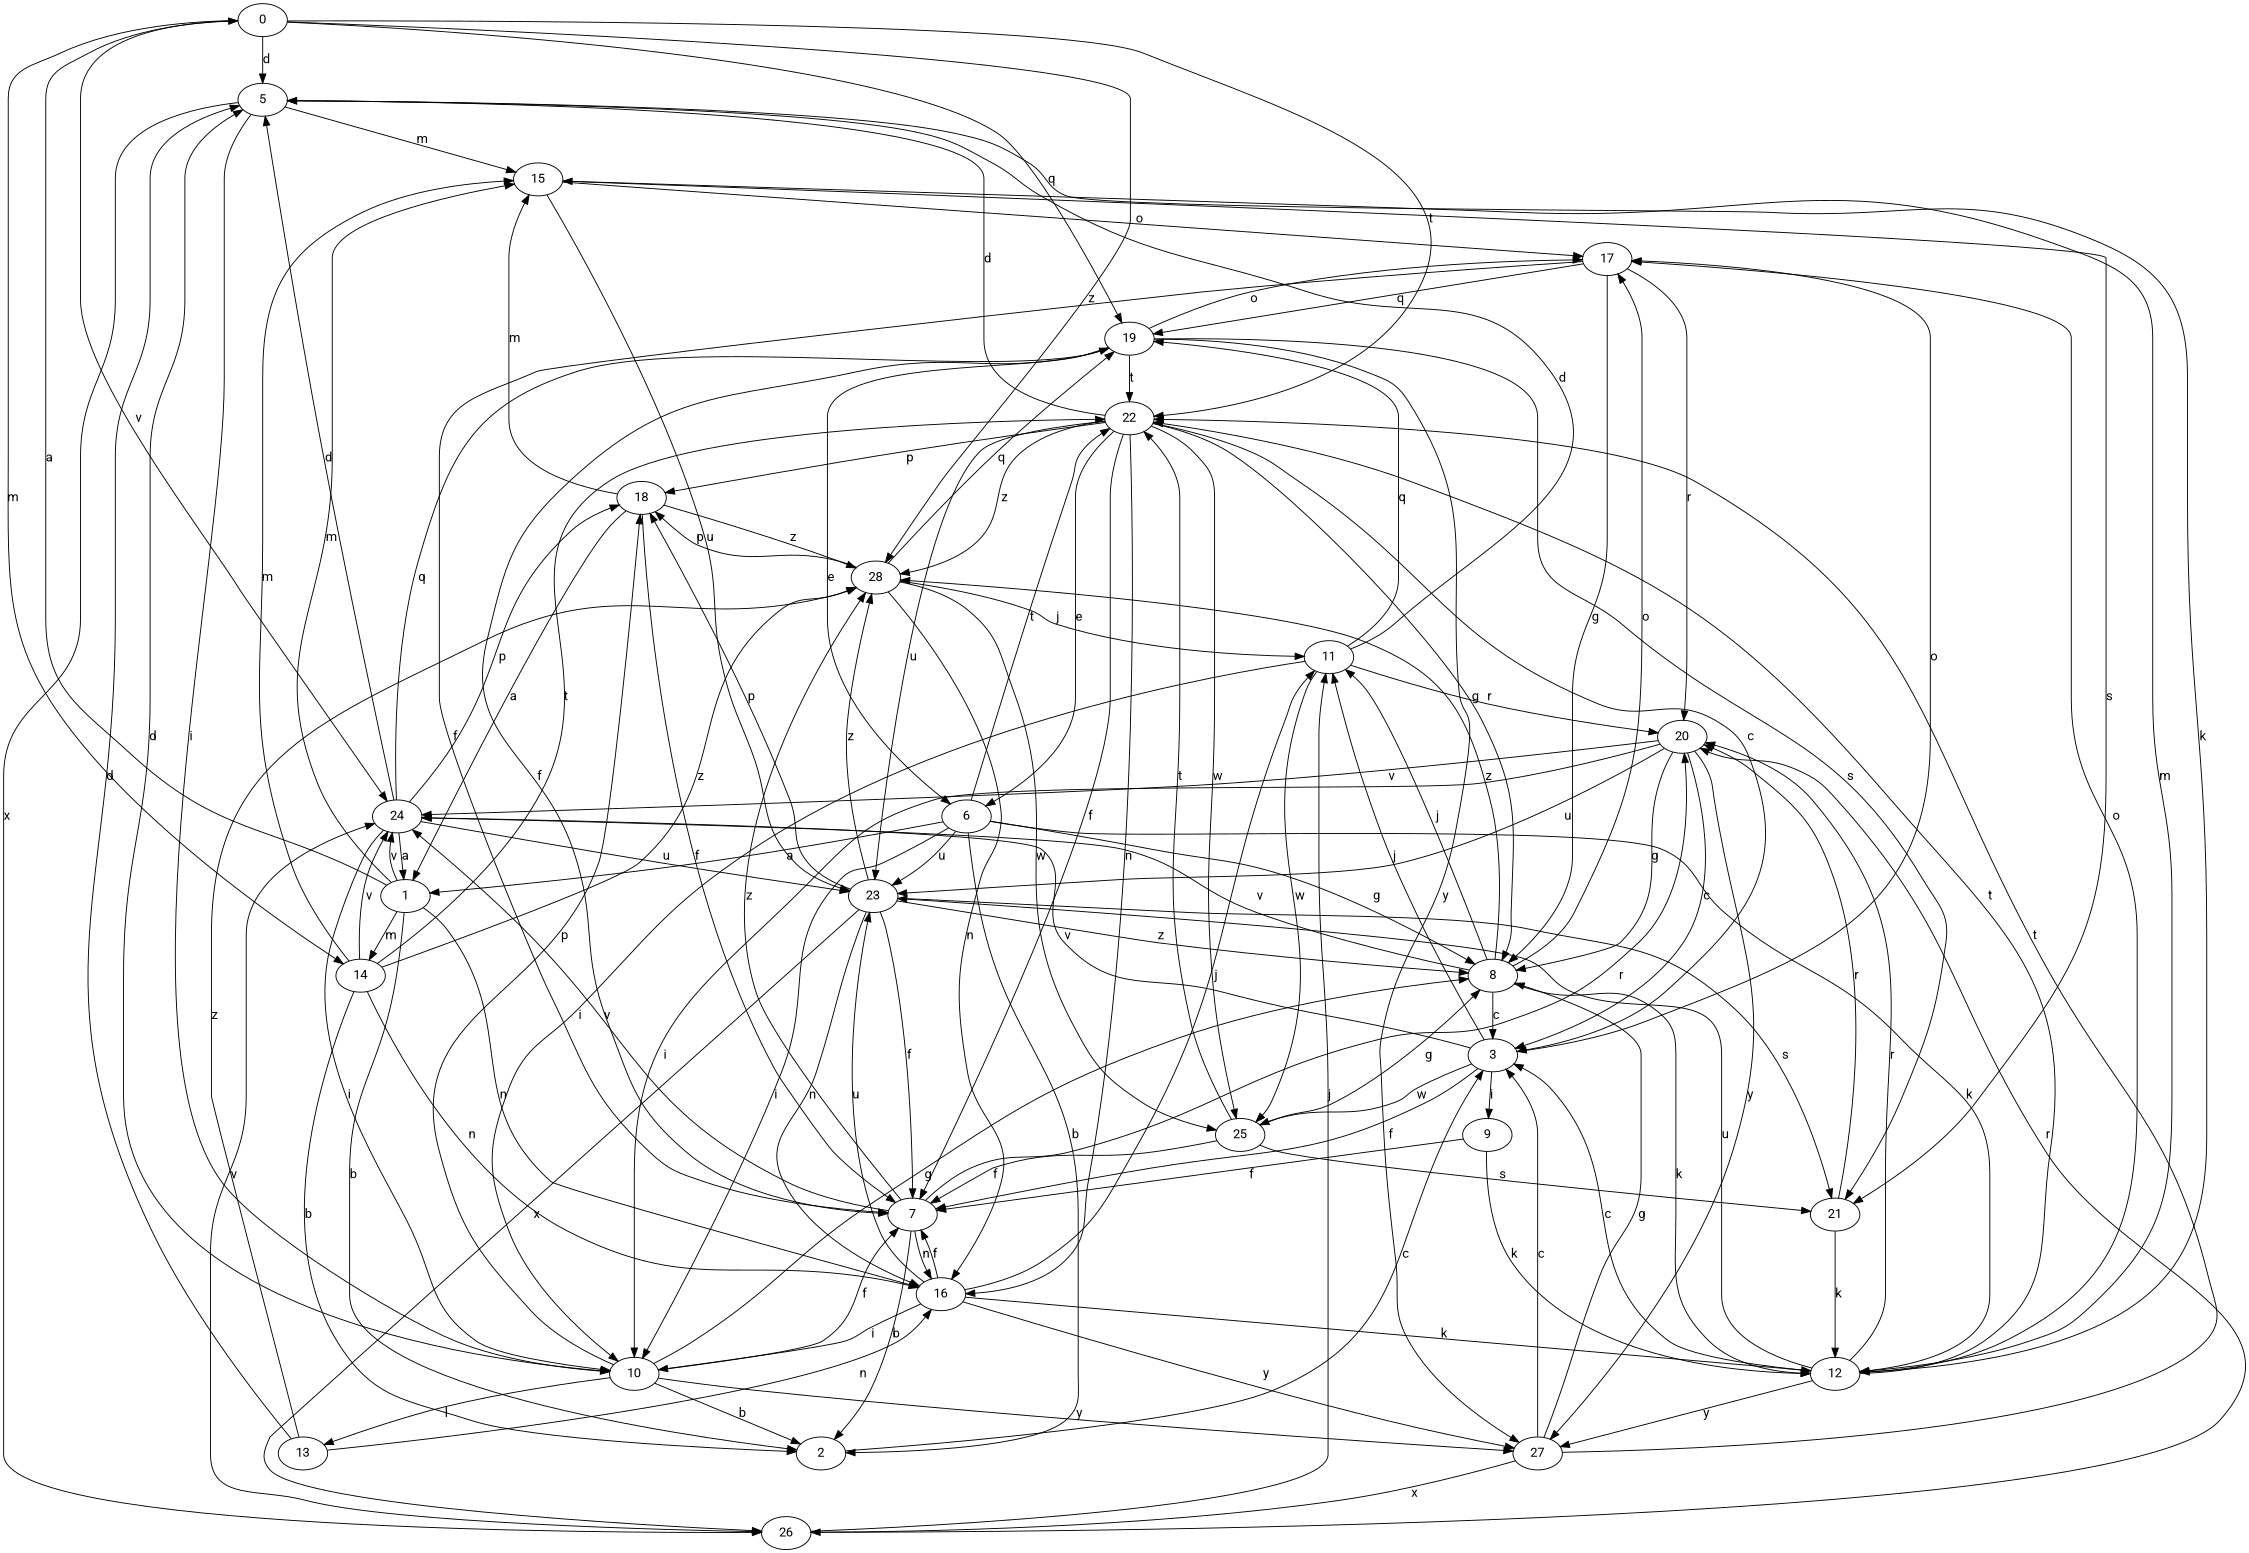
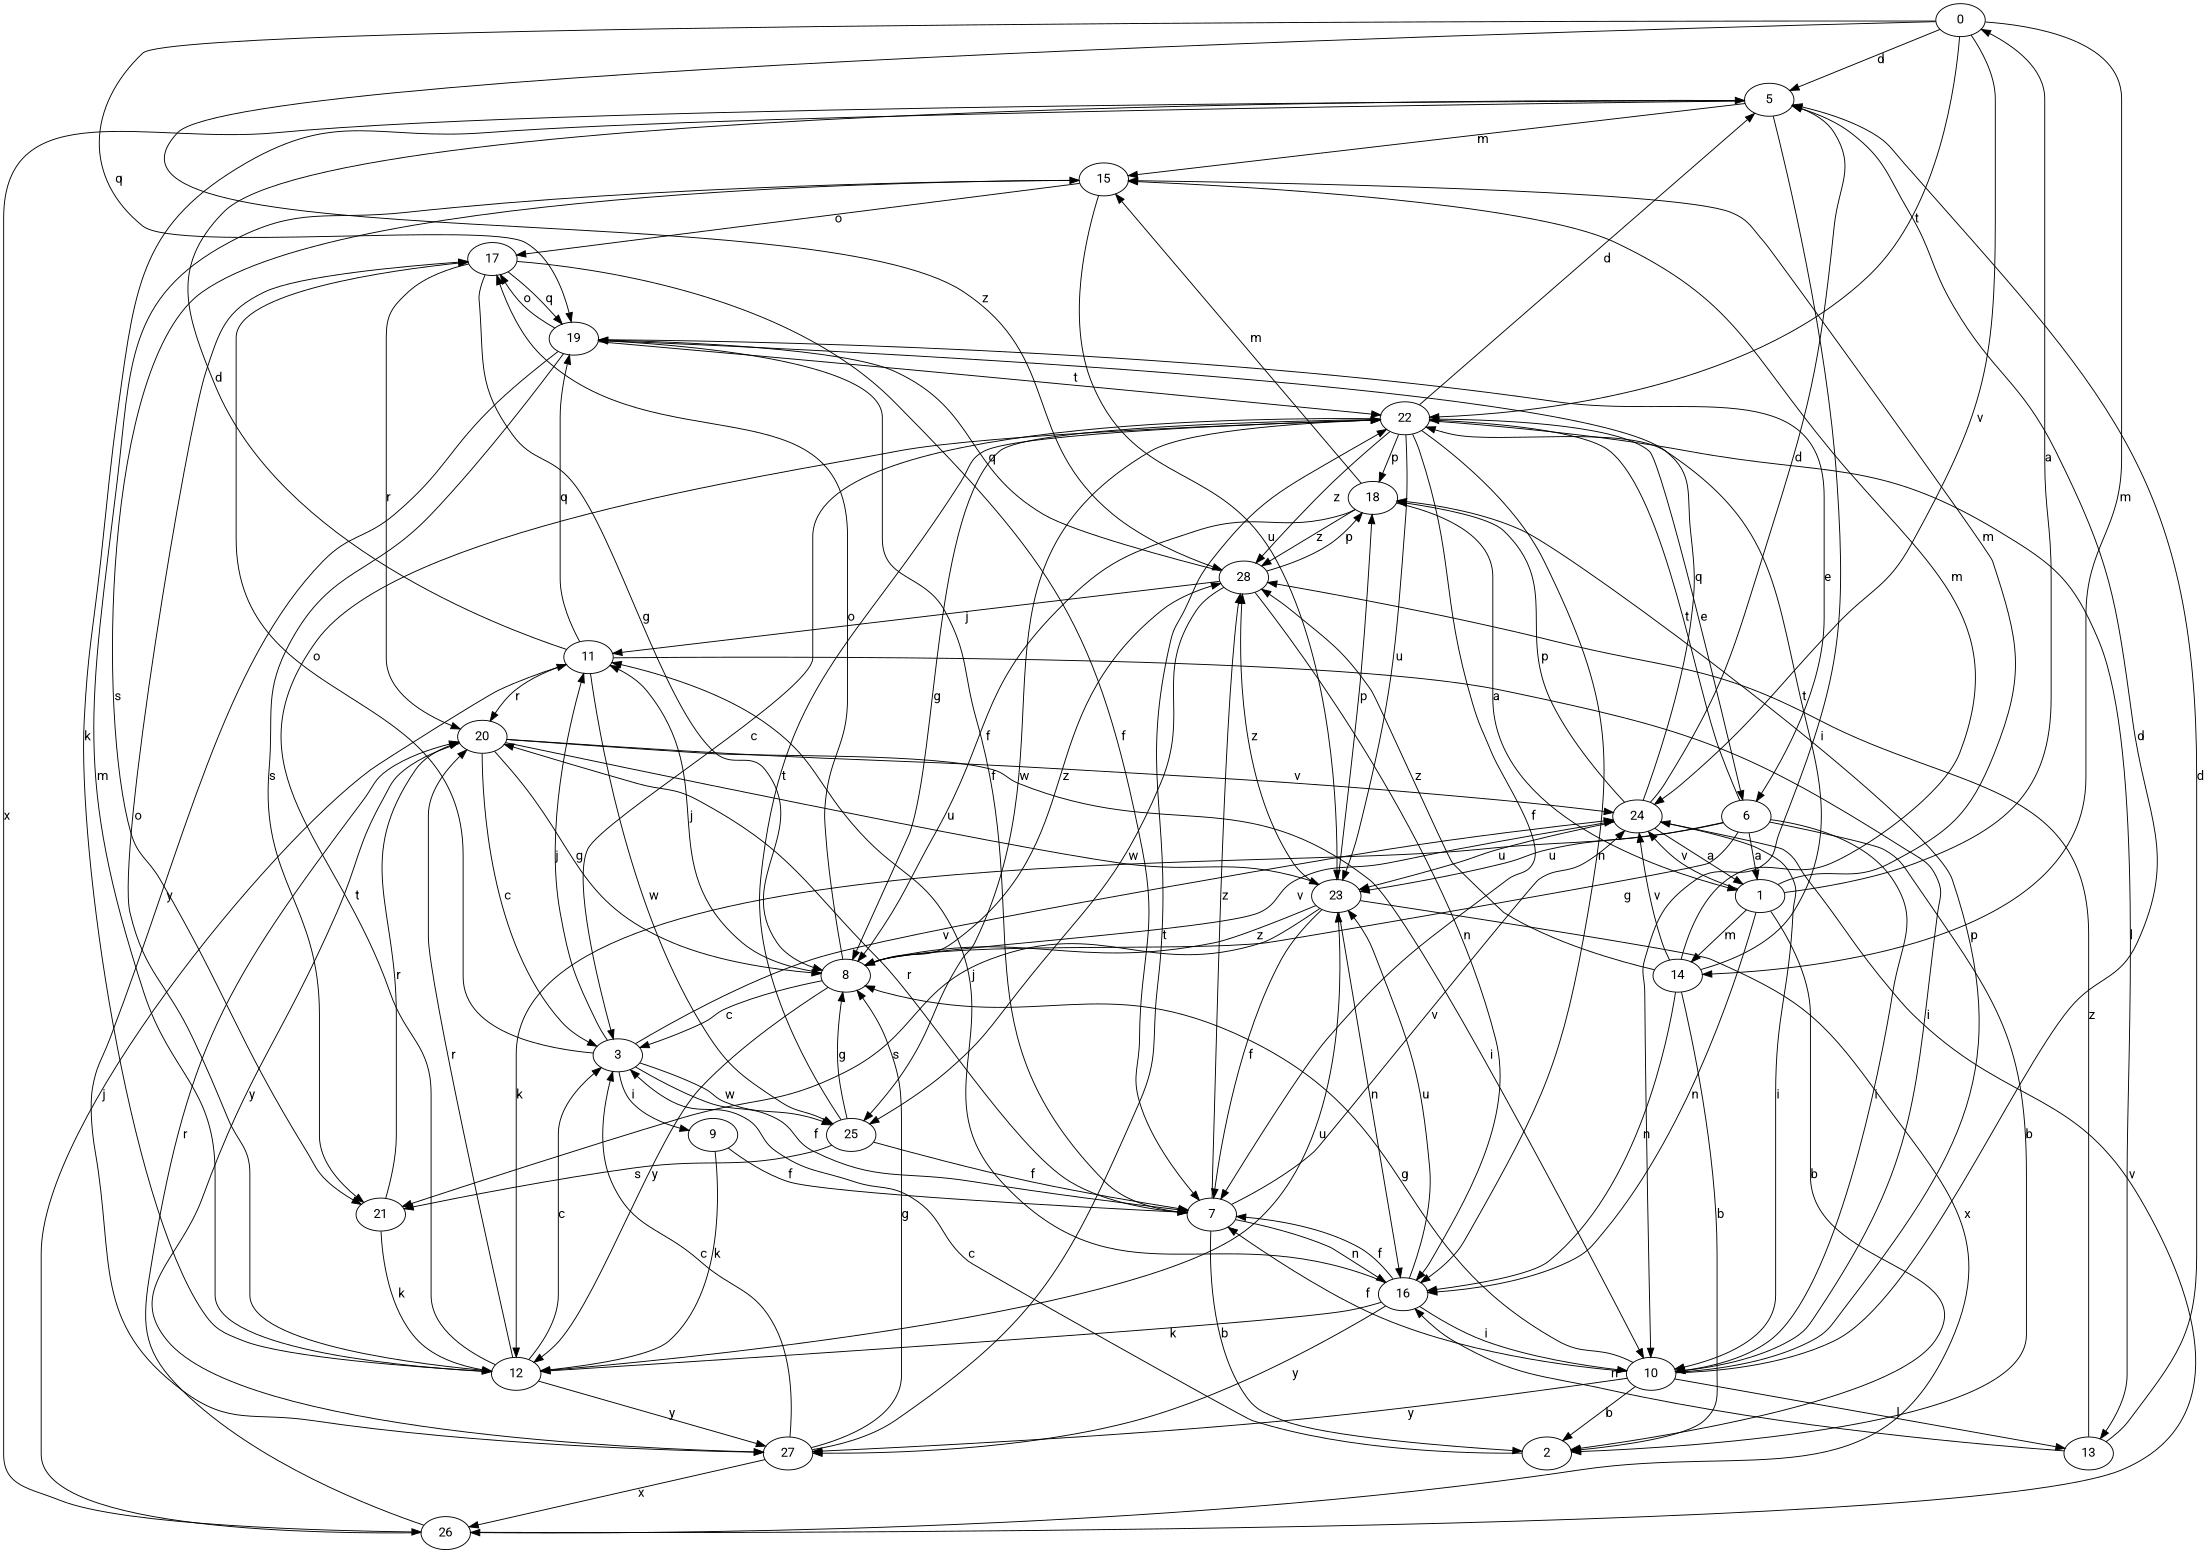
none -> (2107, 670)
(707, 900) -> (1045, 624)
(1679, 1175) -> (655, 1175)
